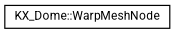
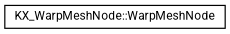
(87, 17) -> (115, 17)
